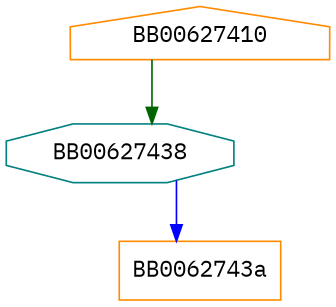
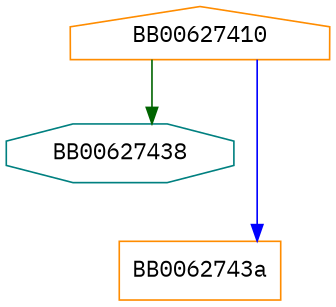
(176, 203) -> (257, 142)
